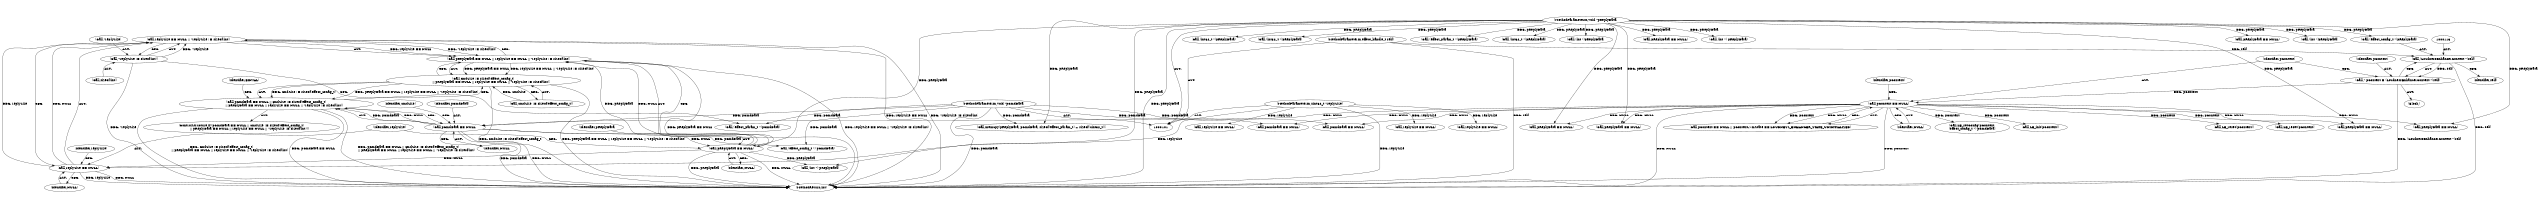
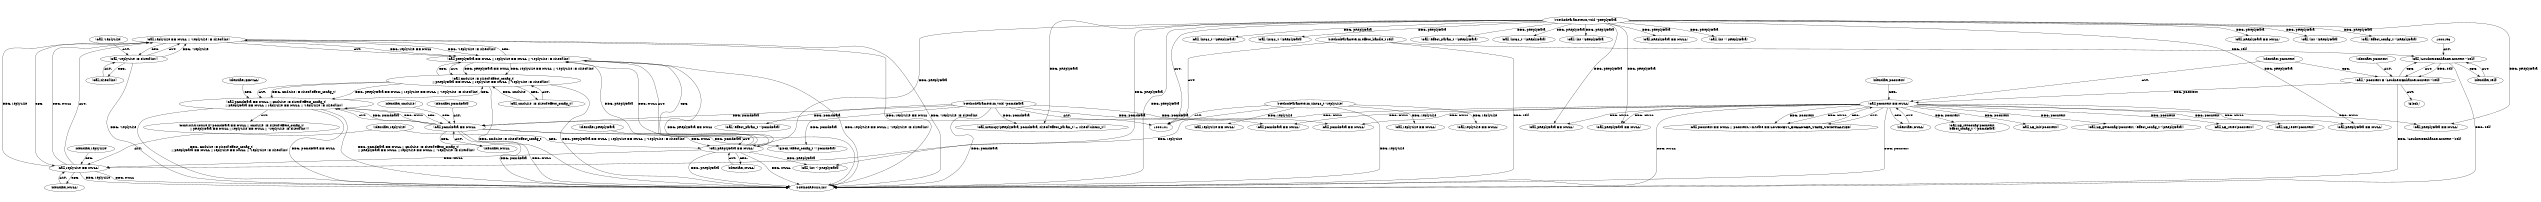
(2443, 40) -> (2443, 40)
(2415, 49) -> (2479, 67)
(449, 95) -> (117, 68)
none -> (2136, 127)
(807, 149) -> (807, 149)
